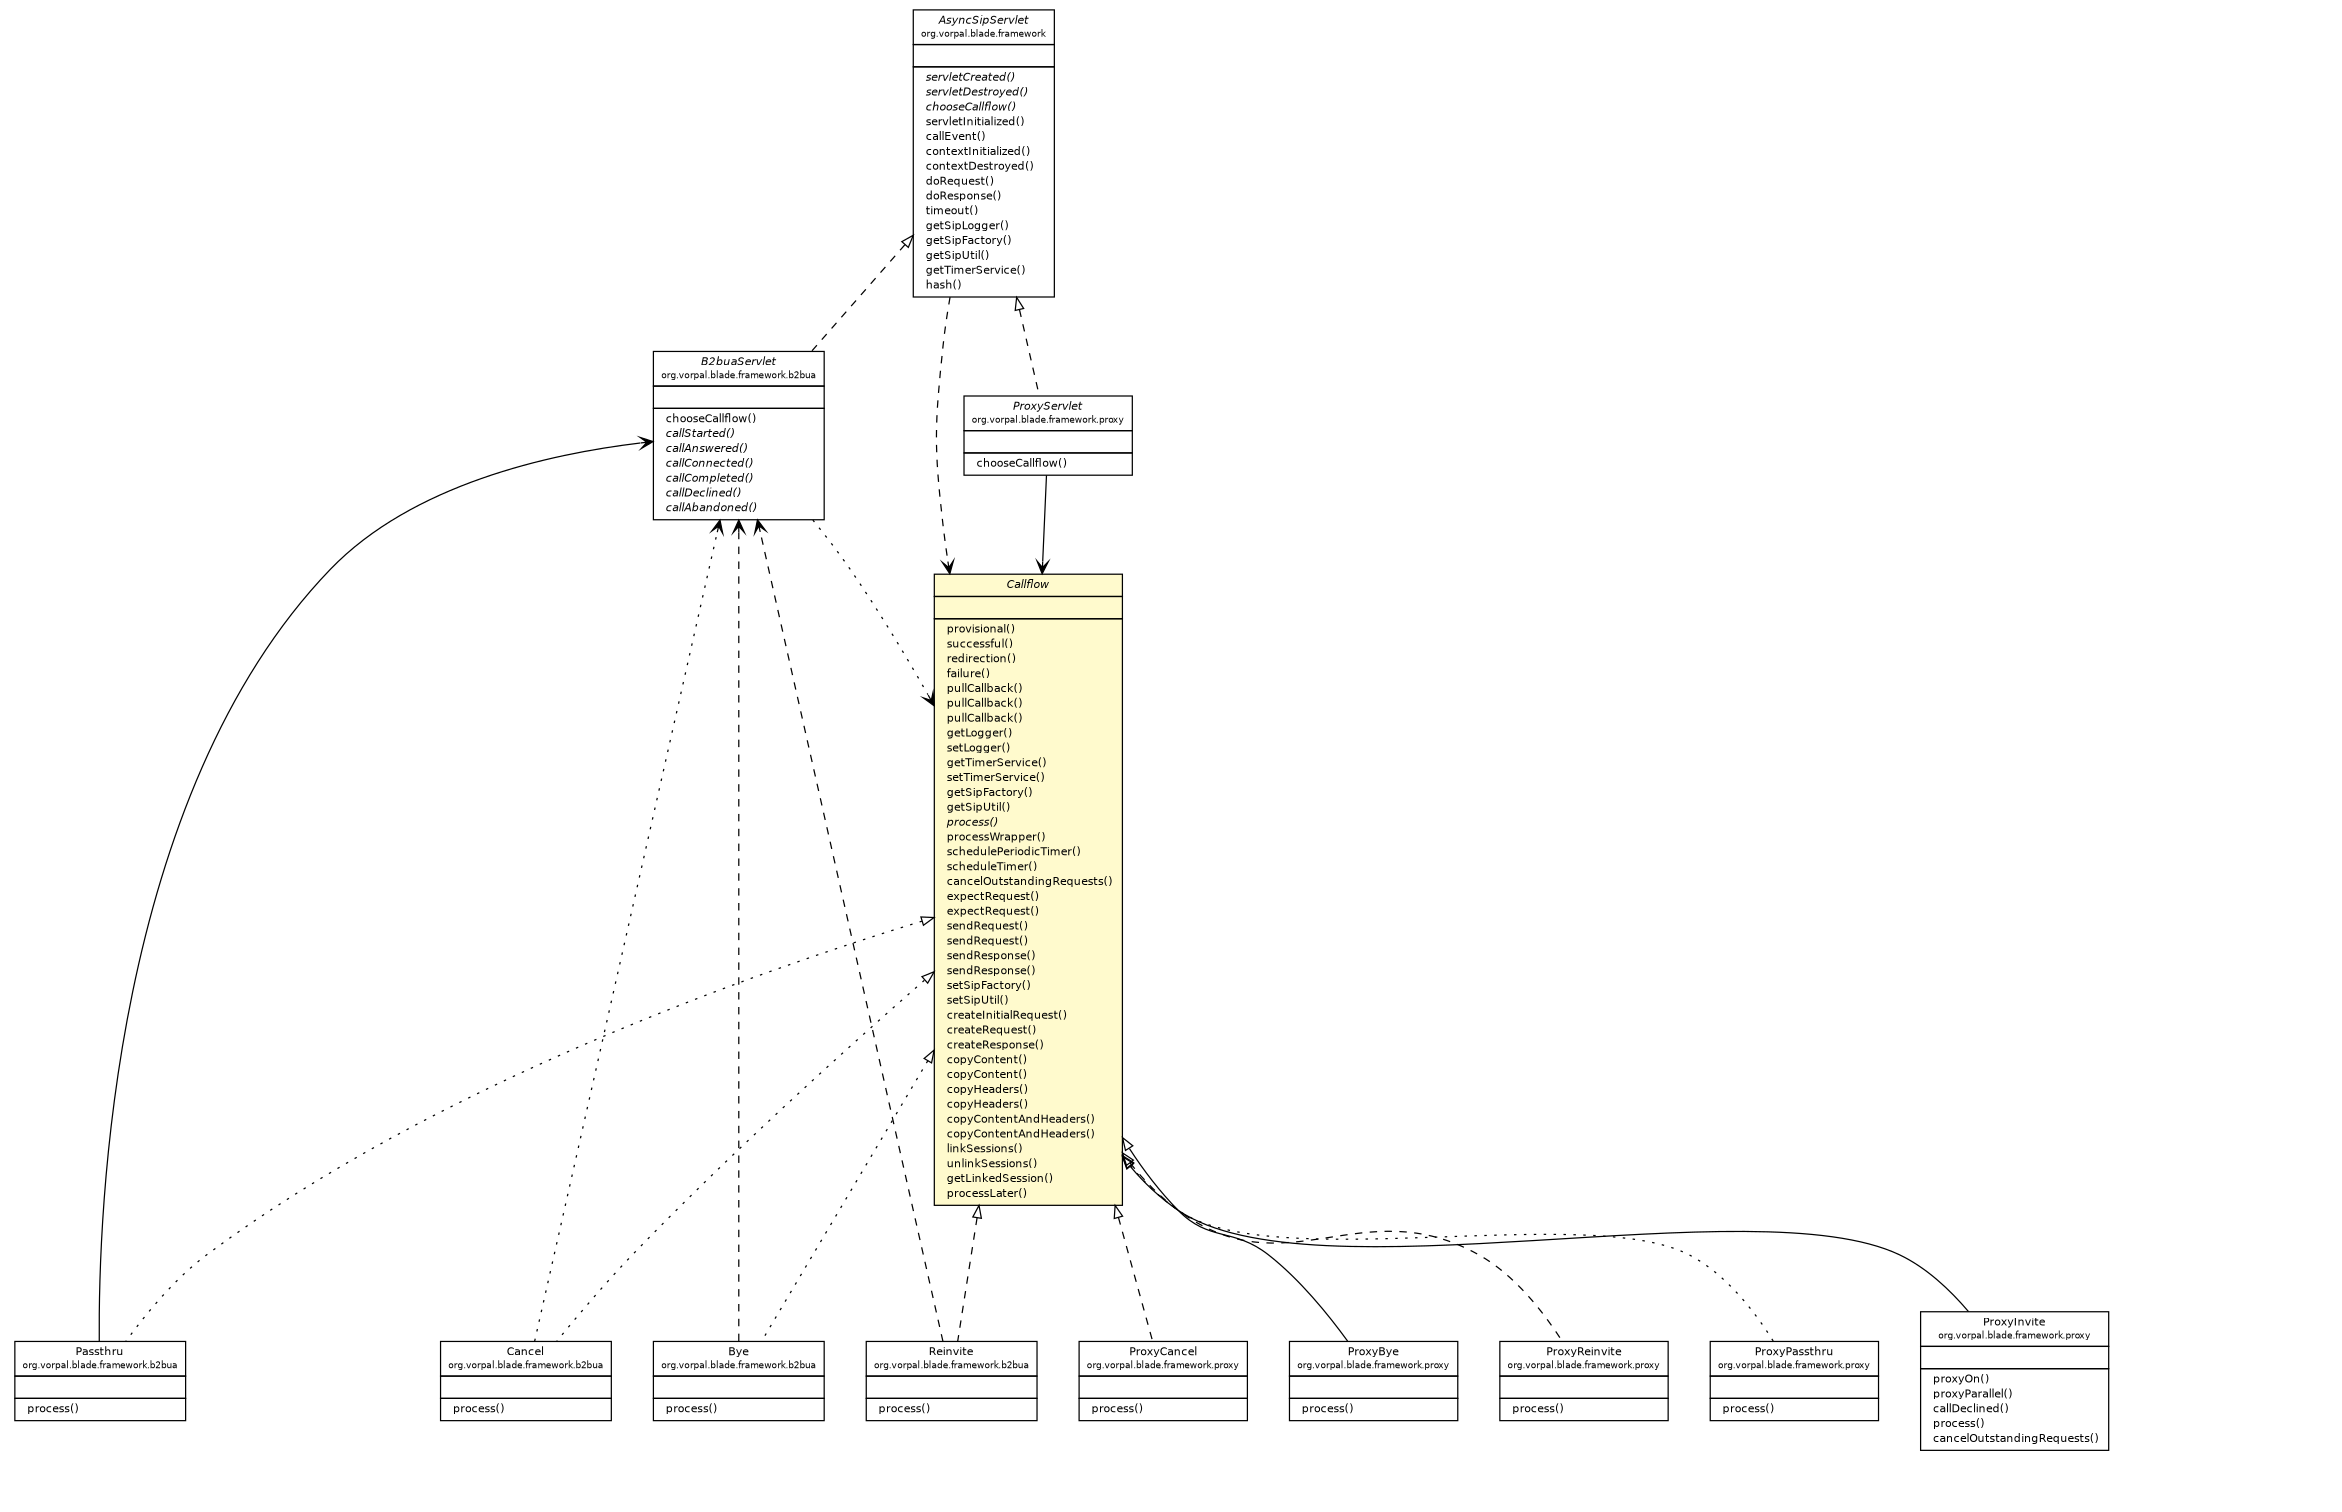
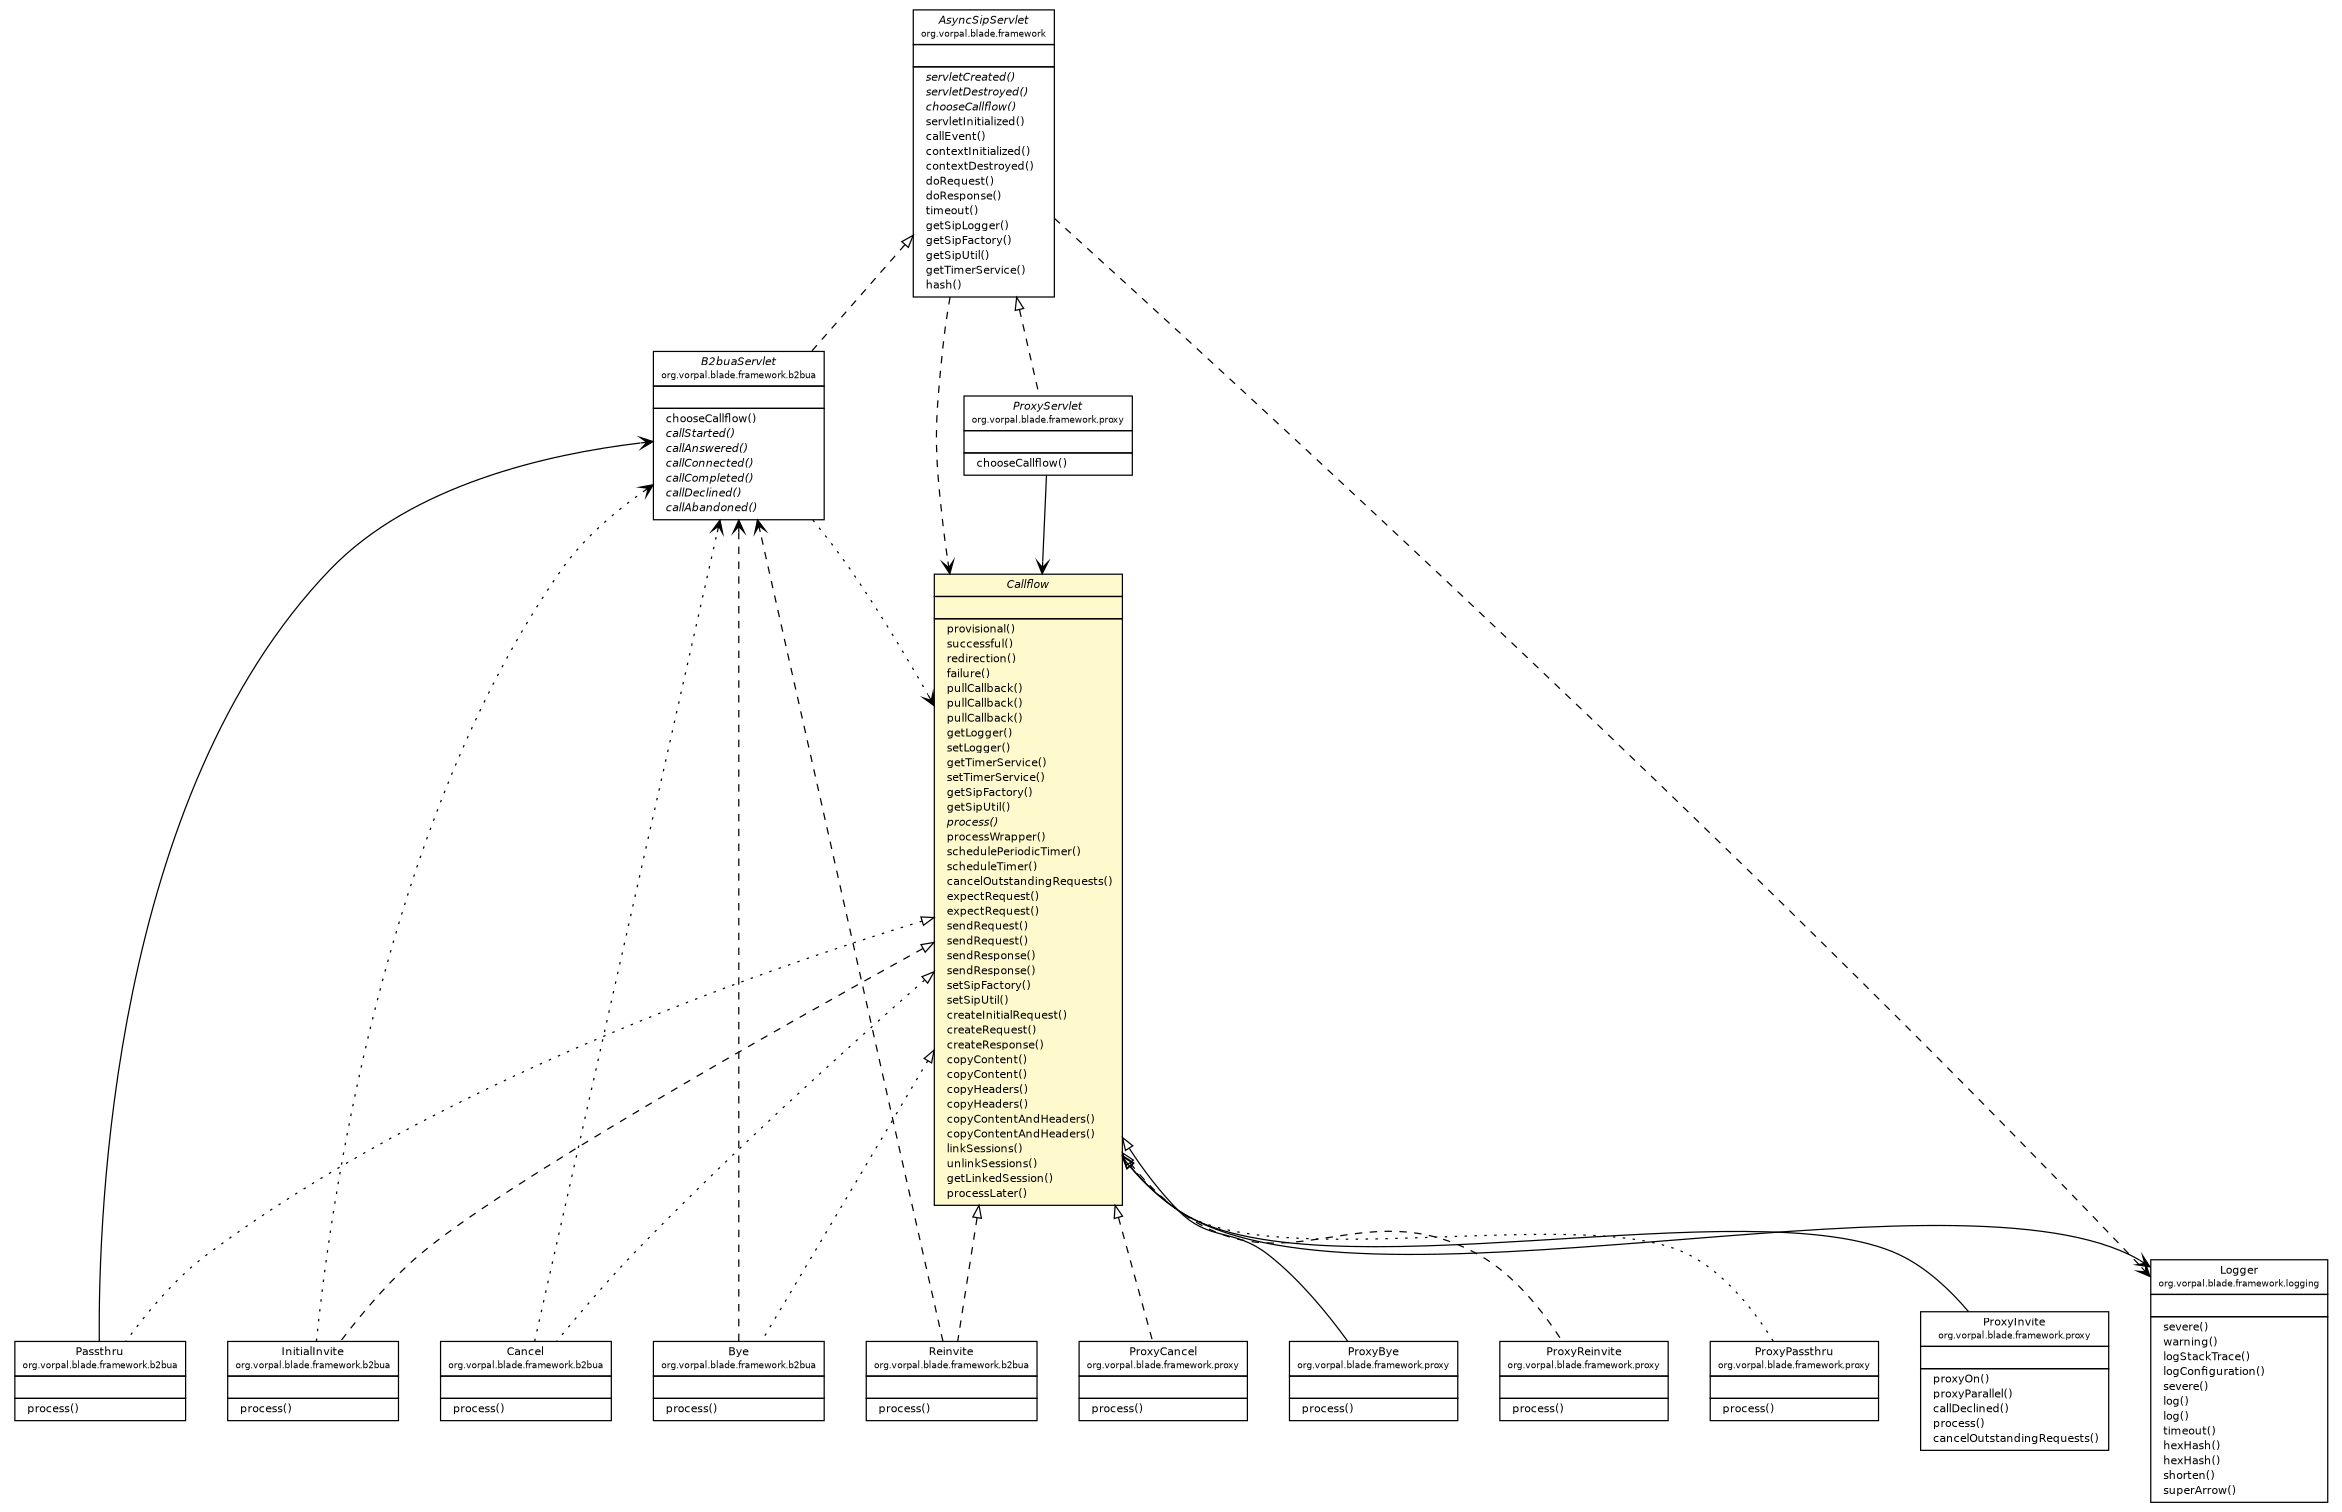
none -> (313, 1381)
none -> (2239, 1381)
